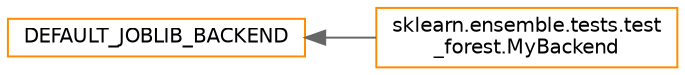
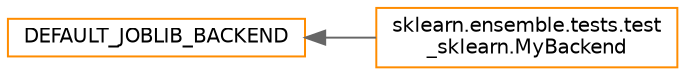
(527, 38) -> (527, 38)
